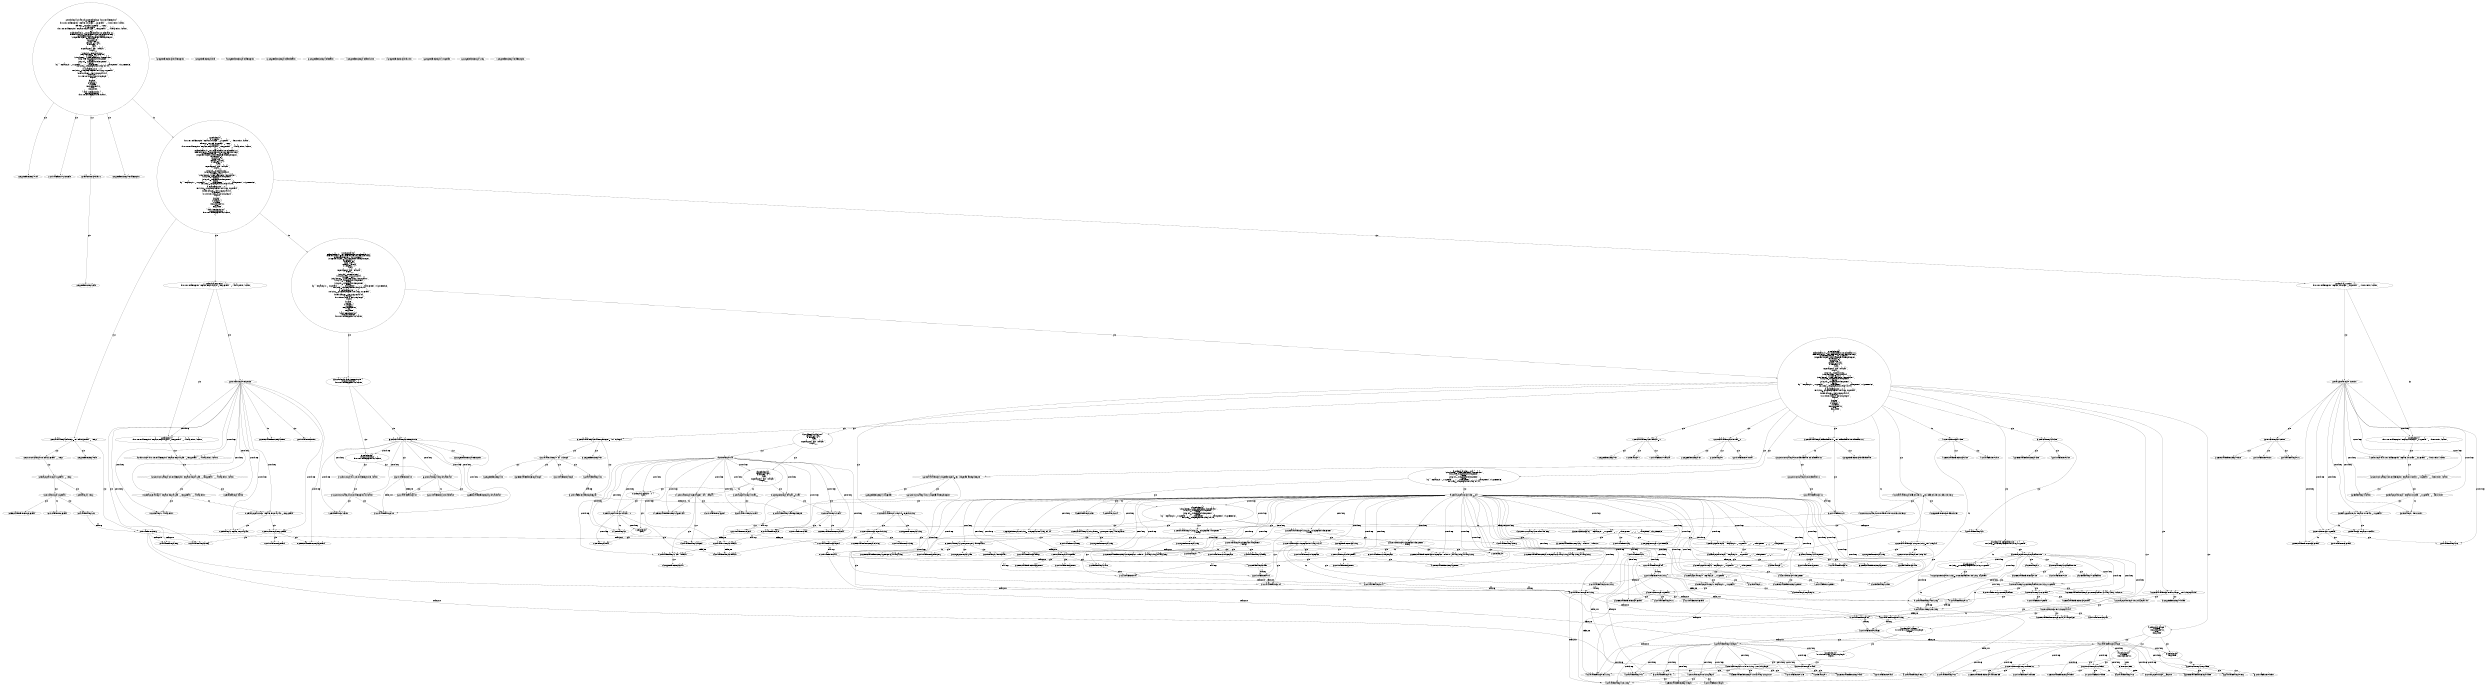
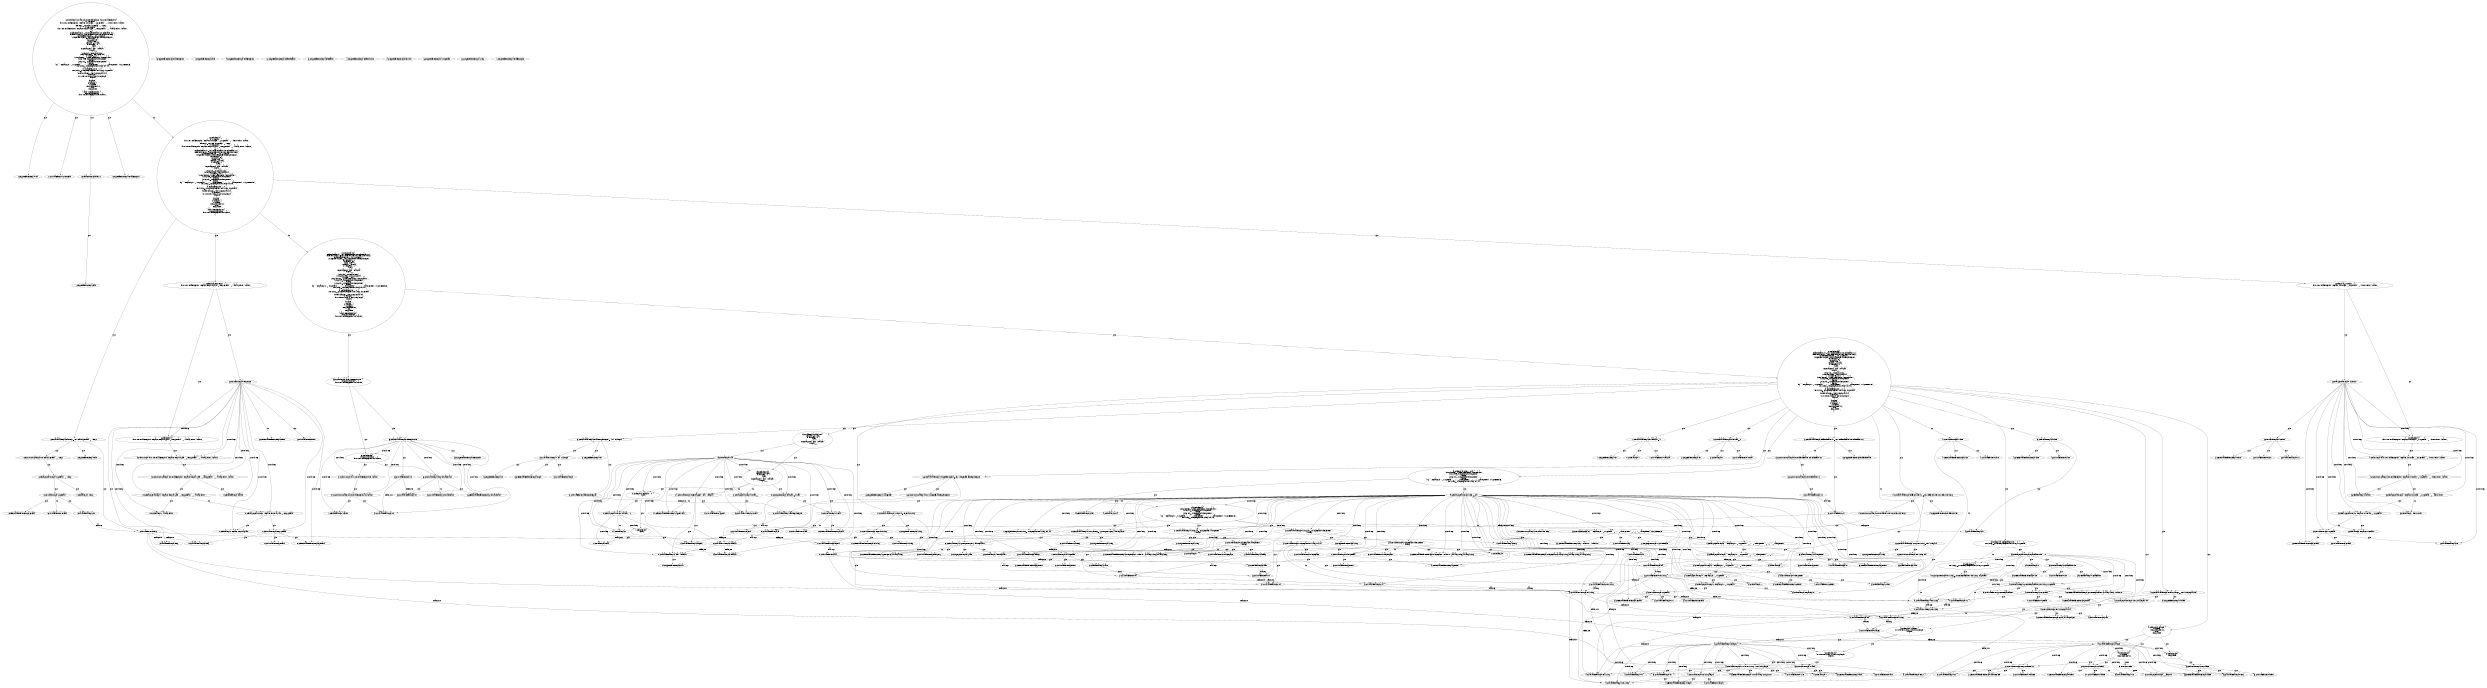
(592, 477) -> none
